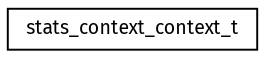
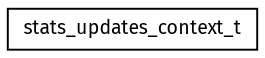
(133, 29) -> (133, 29)
